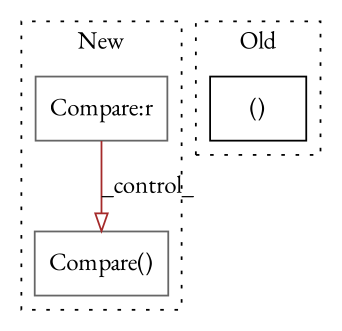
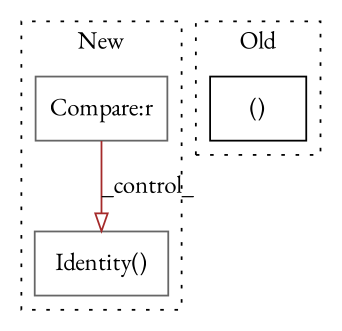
(101, 264) -> (101, 264)
